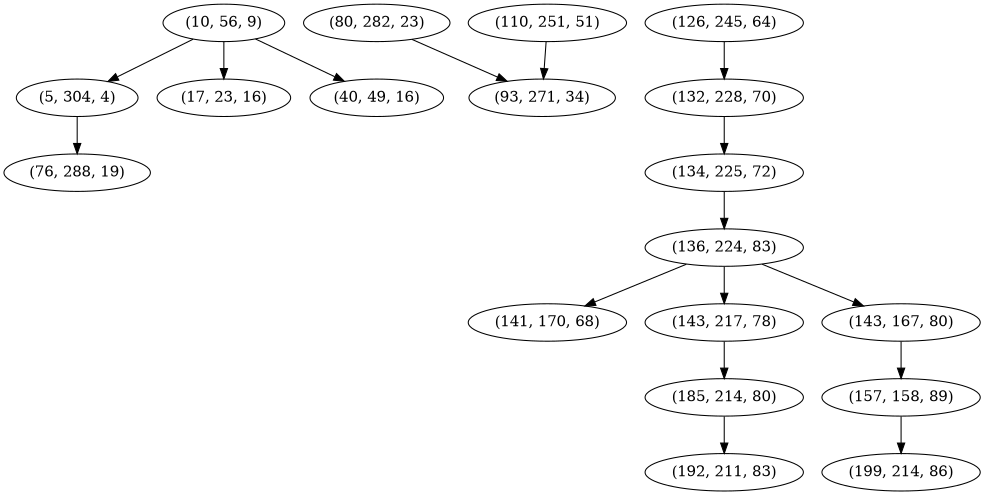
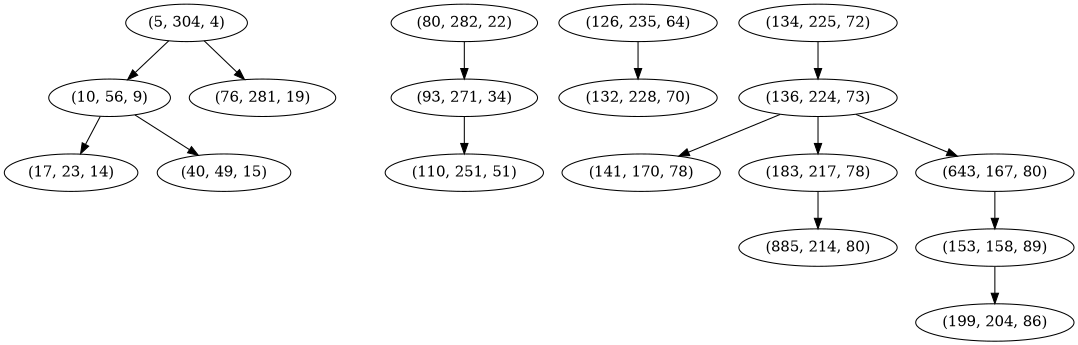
(377, 23) -> (464, 23)
(724, 23) -> (638, 23)
(545, 55) -> (464, 130)
(155, 58) -> (152, 57)
(224, 98) -> (71, 173)
(377, 98) -> (224, 173)
(724, 130) -> none
(77, 173) -> (263, 98)
(724, 248) -> (818, 98)
(547, 322) -> (641, 173)
(724, 322) -> (818, 173)
(901, 322) -> (995, 173)
(724, 397) -> (818, 248)
(901, 397) -> (995, 248)
(724, 472) -> none
(901, 472) -> (995, 322)
